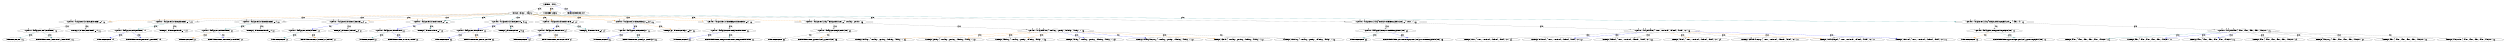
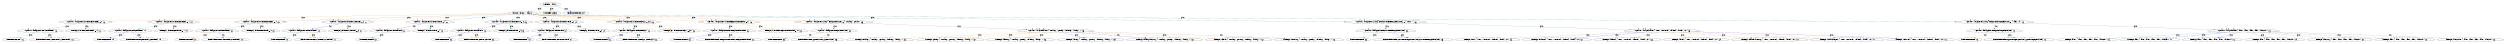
(353, 17) -> none
none -> (783, 31)
(403, 40) -> none
